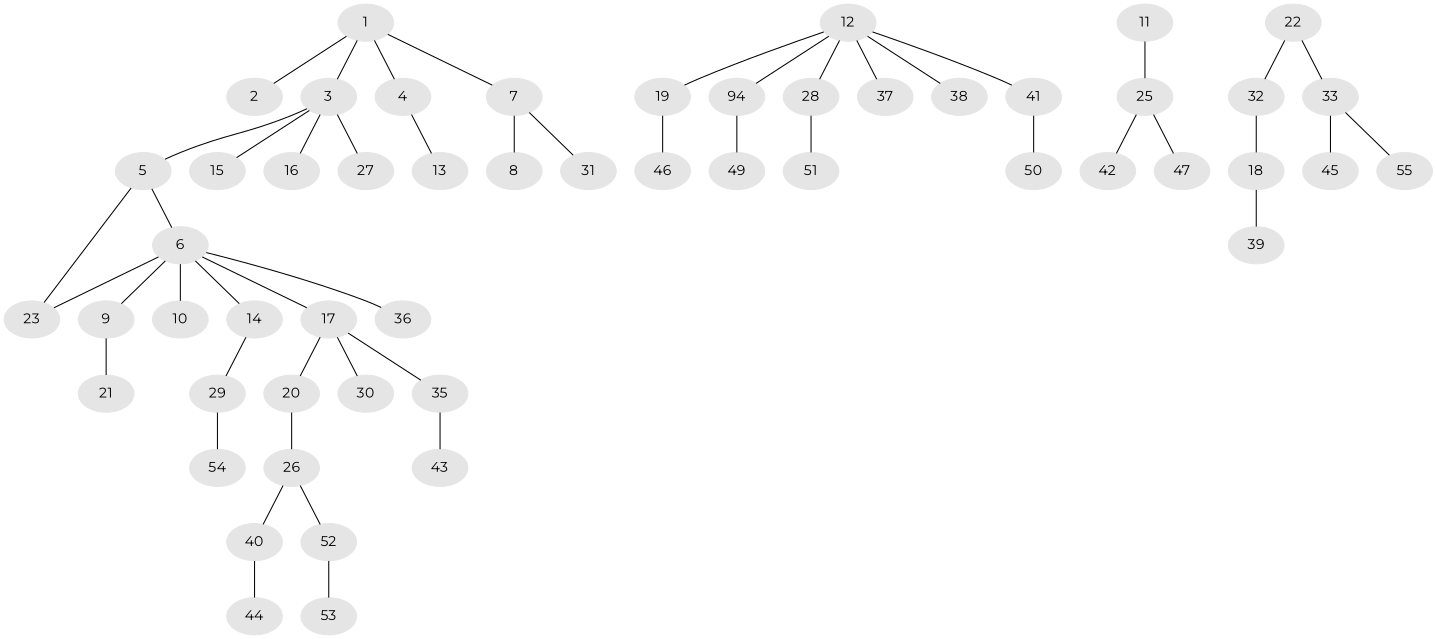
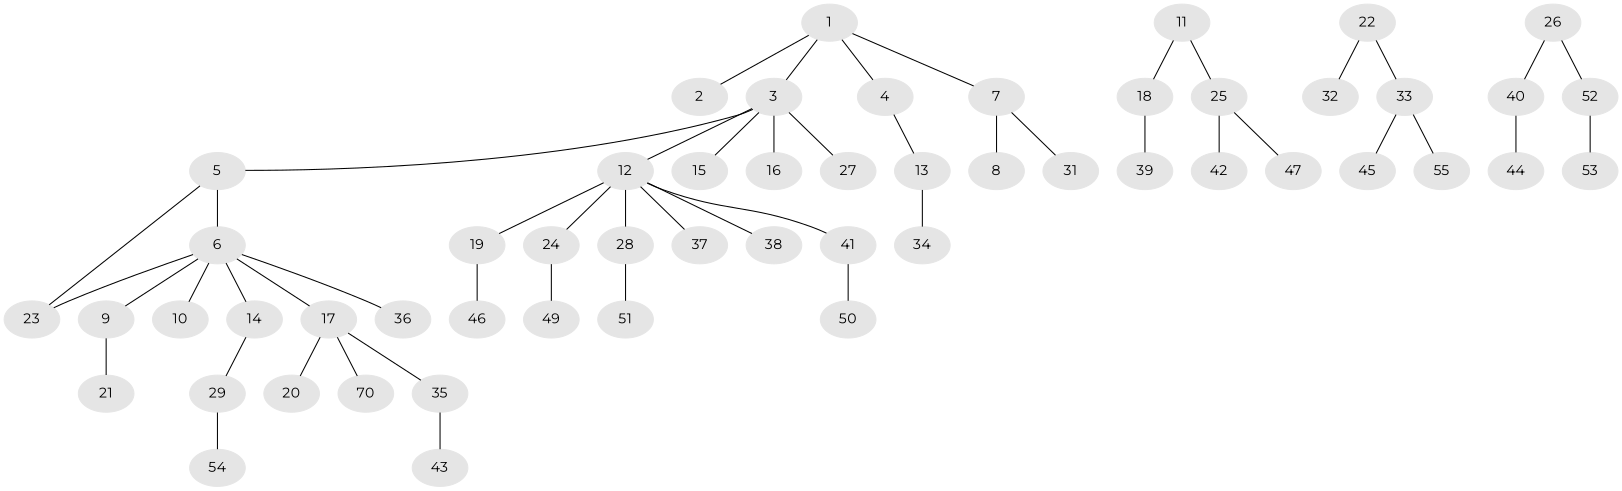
(737, 97) -> (551, 245)
none -> (700, 134)
(1256, 134) -> (1163, 60)
none -> (922, 245)
(366, 394) -> (366, 394)
(292, 431) -> none
